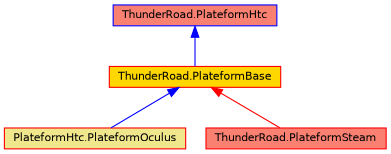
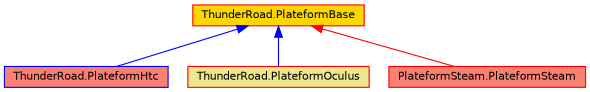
(195, 52) -> (177, 48)
(95, 138) -> (278, 77)
(296, 138) -> (487, 77)
